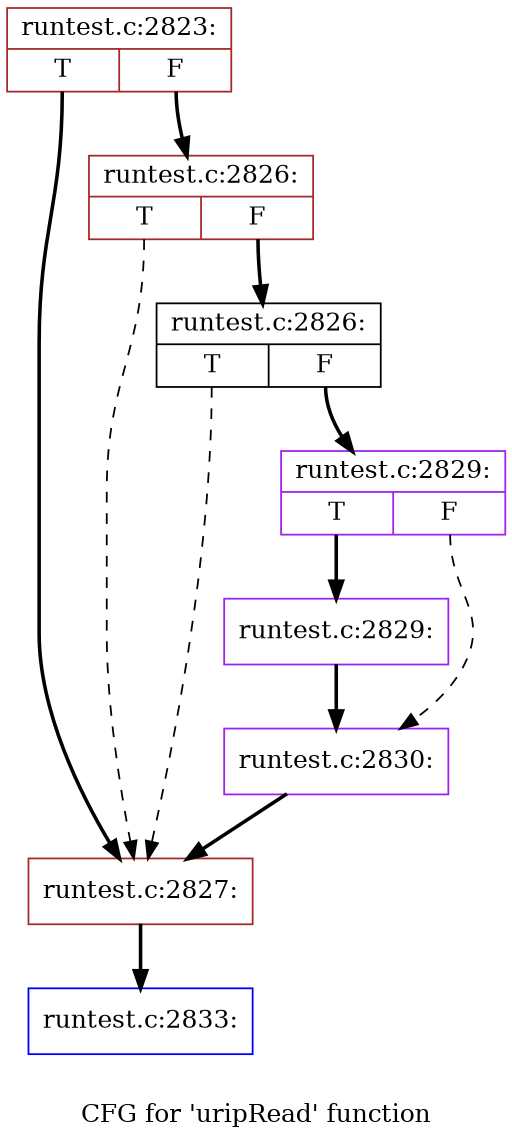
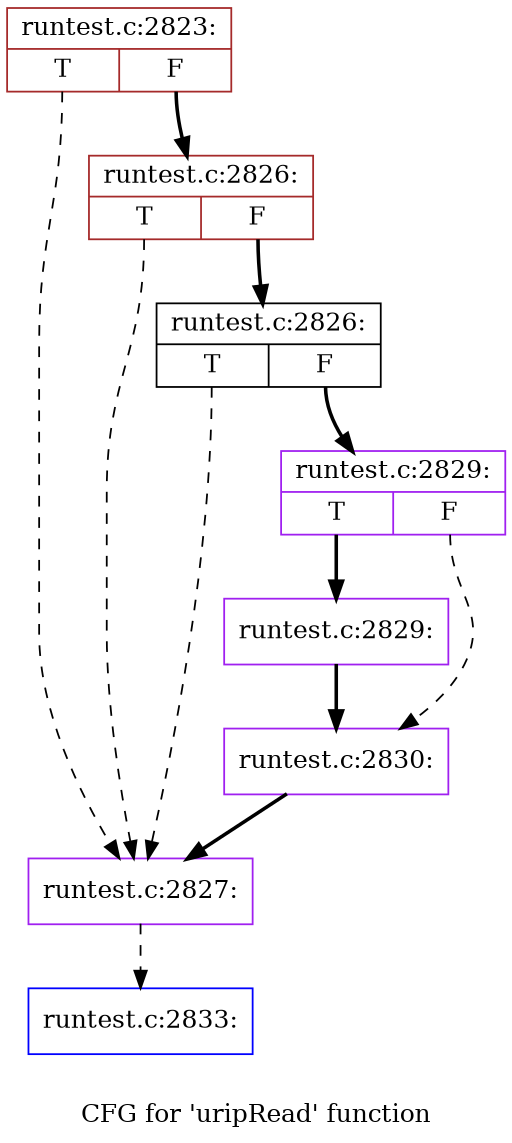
(39, 474) -> (39, 474)
(141, 891) -> (141, 891)
(141, 947) -> (141, 947)
